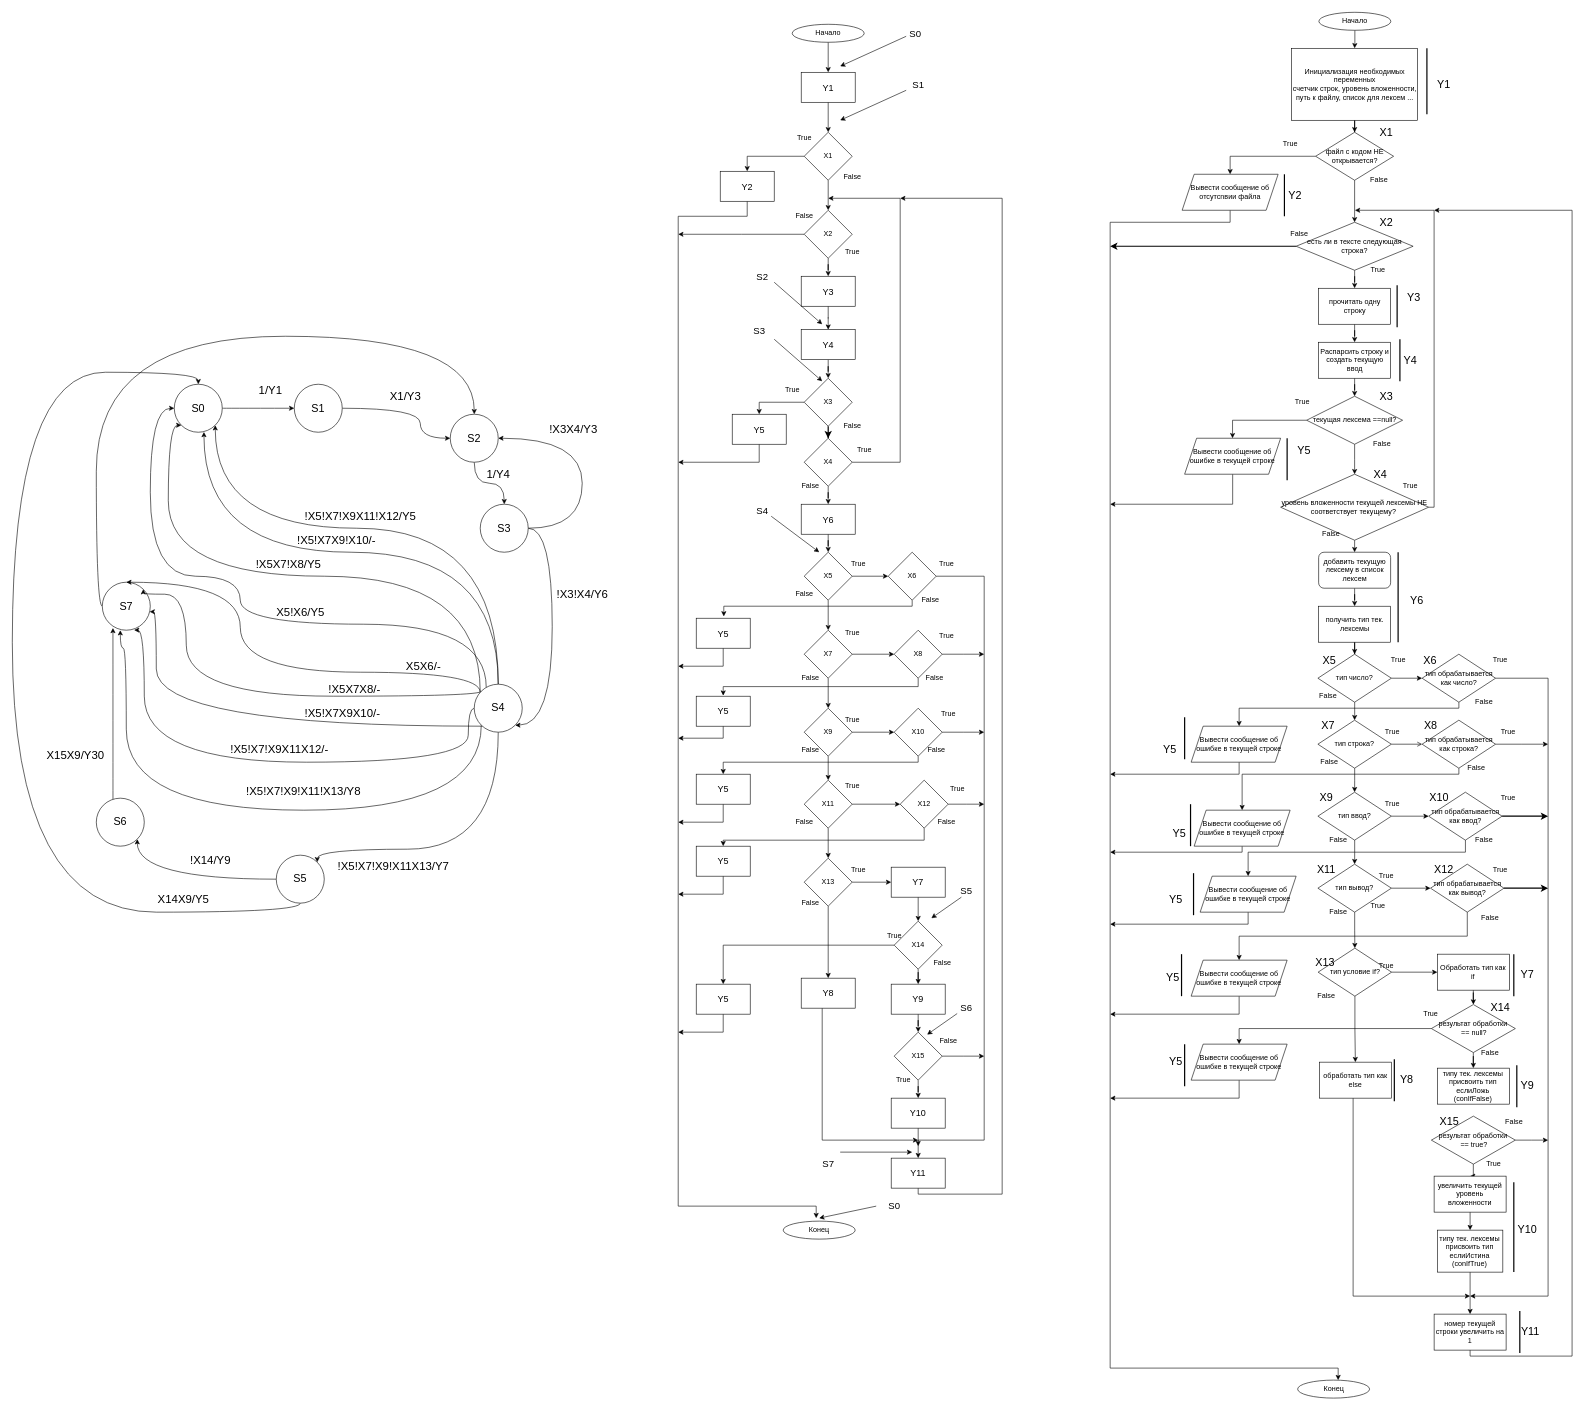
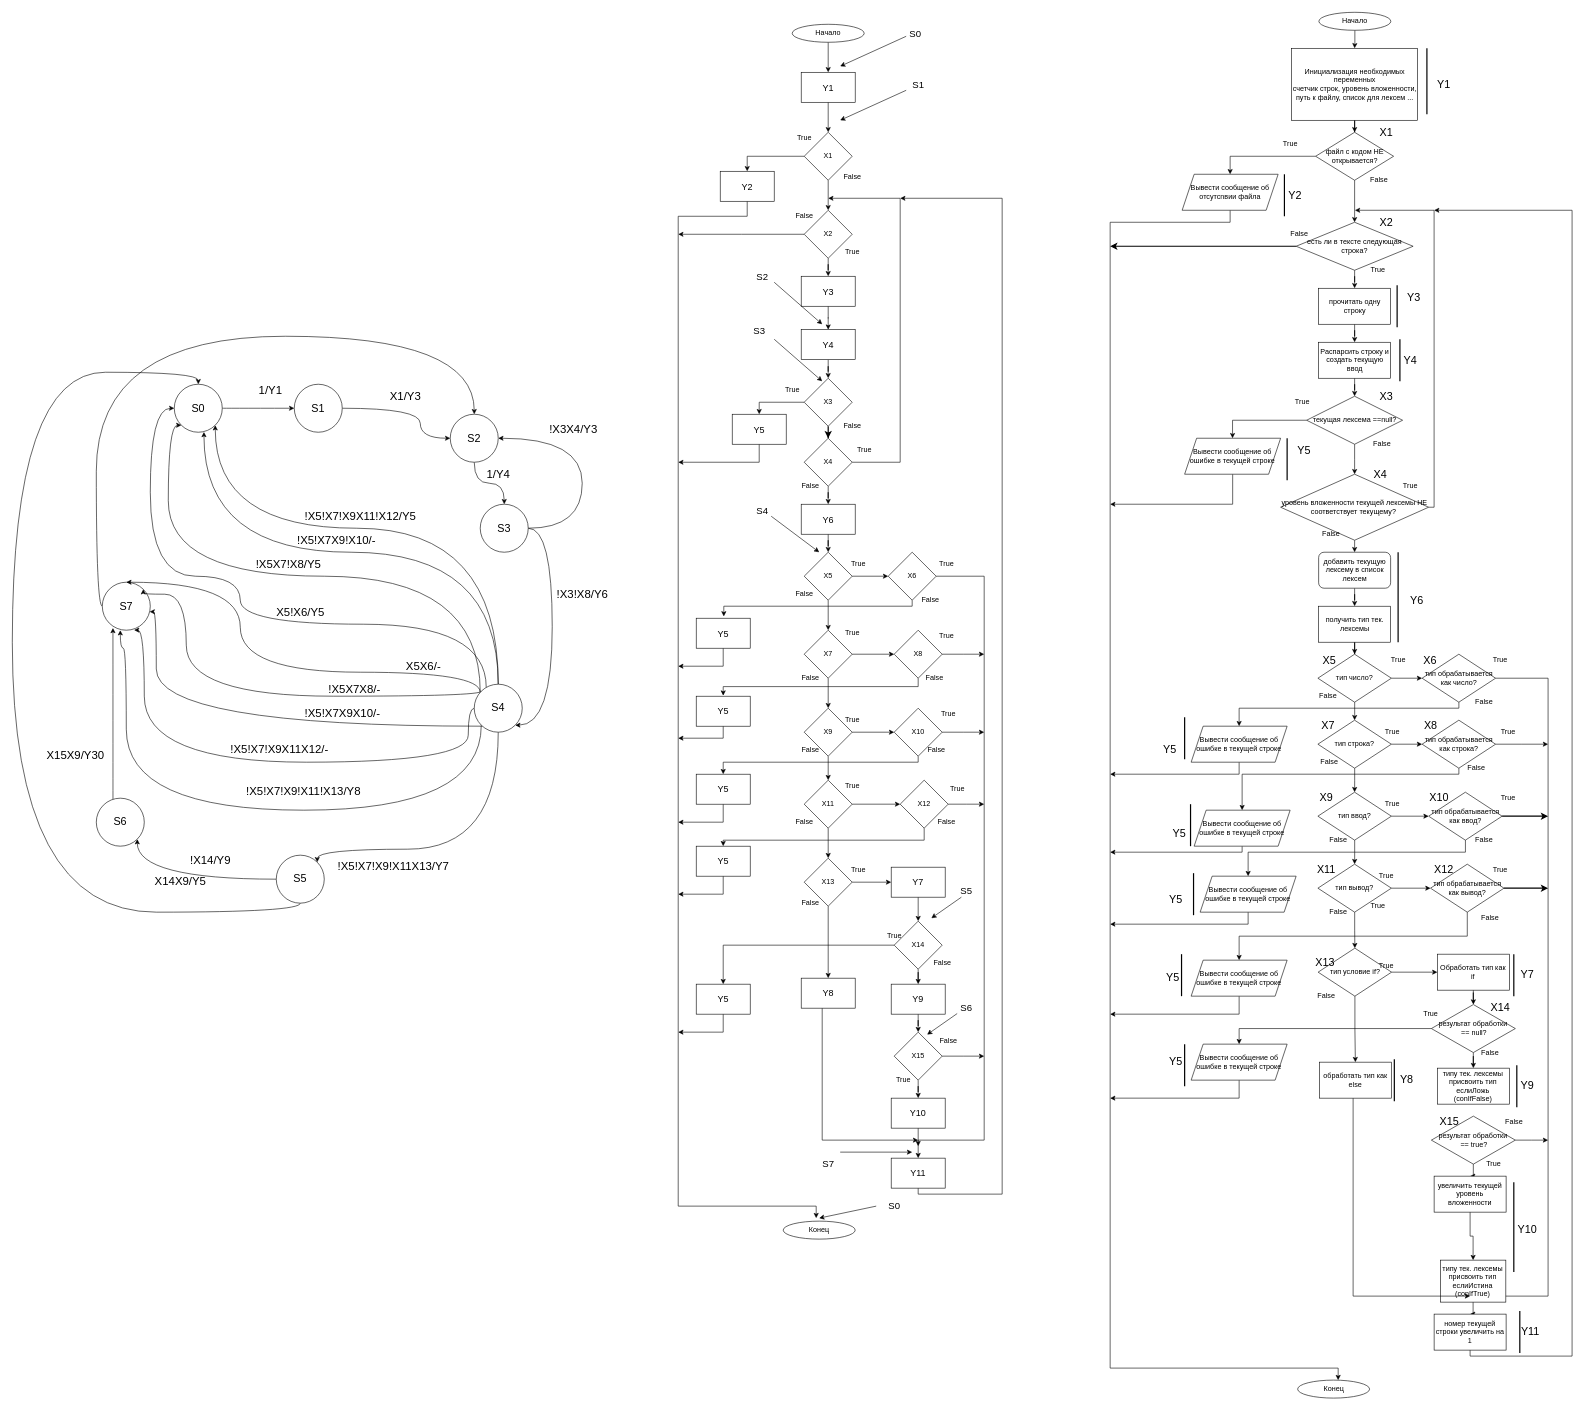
(583, 594) -> (583, 594)
(1418, 744) -> (1416, 744)
(183, 900) -> (180, 882)
(1470, 1251) -> (1473, 1281)
